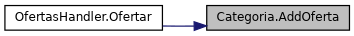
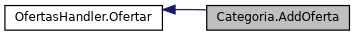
(178, 26) -> (191, 10)
